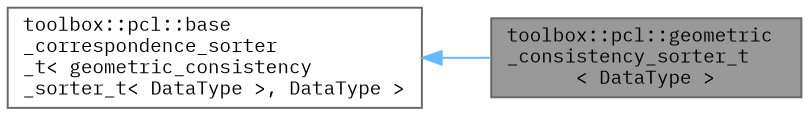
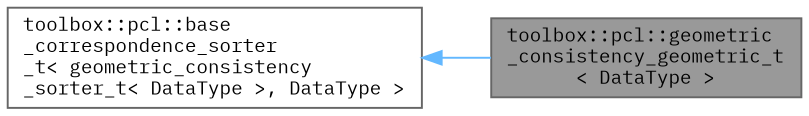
(646, 58) -> (646, 58)
